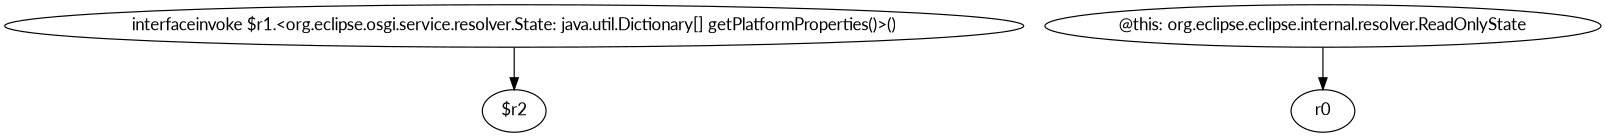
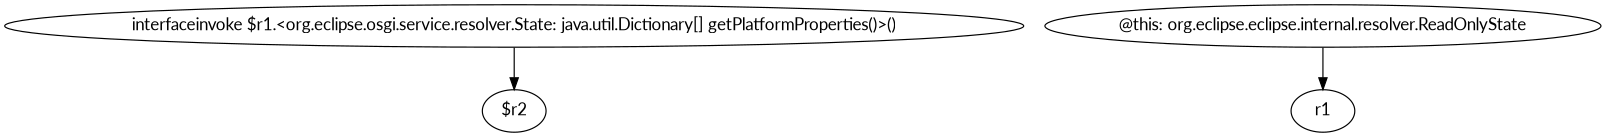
(1323, 111) -> (1323, 111)
